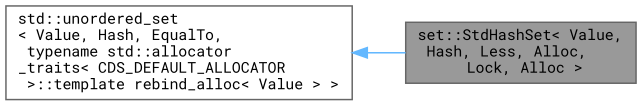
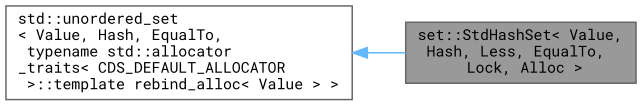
(521, 53) -> (521, 53)
